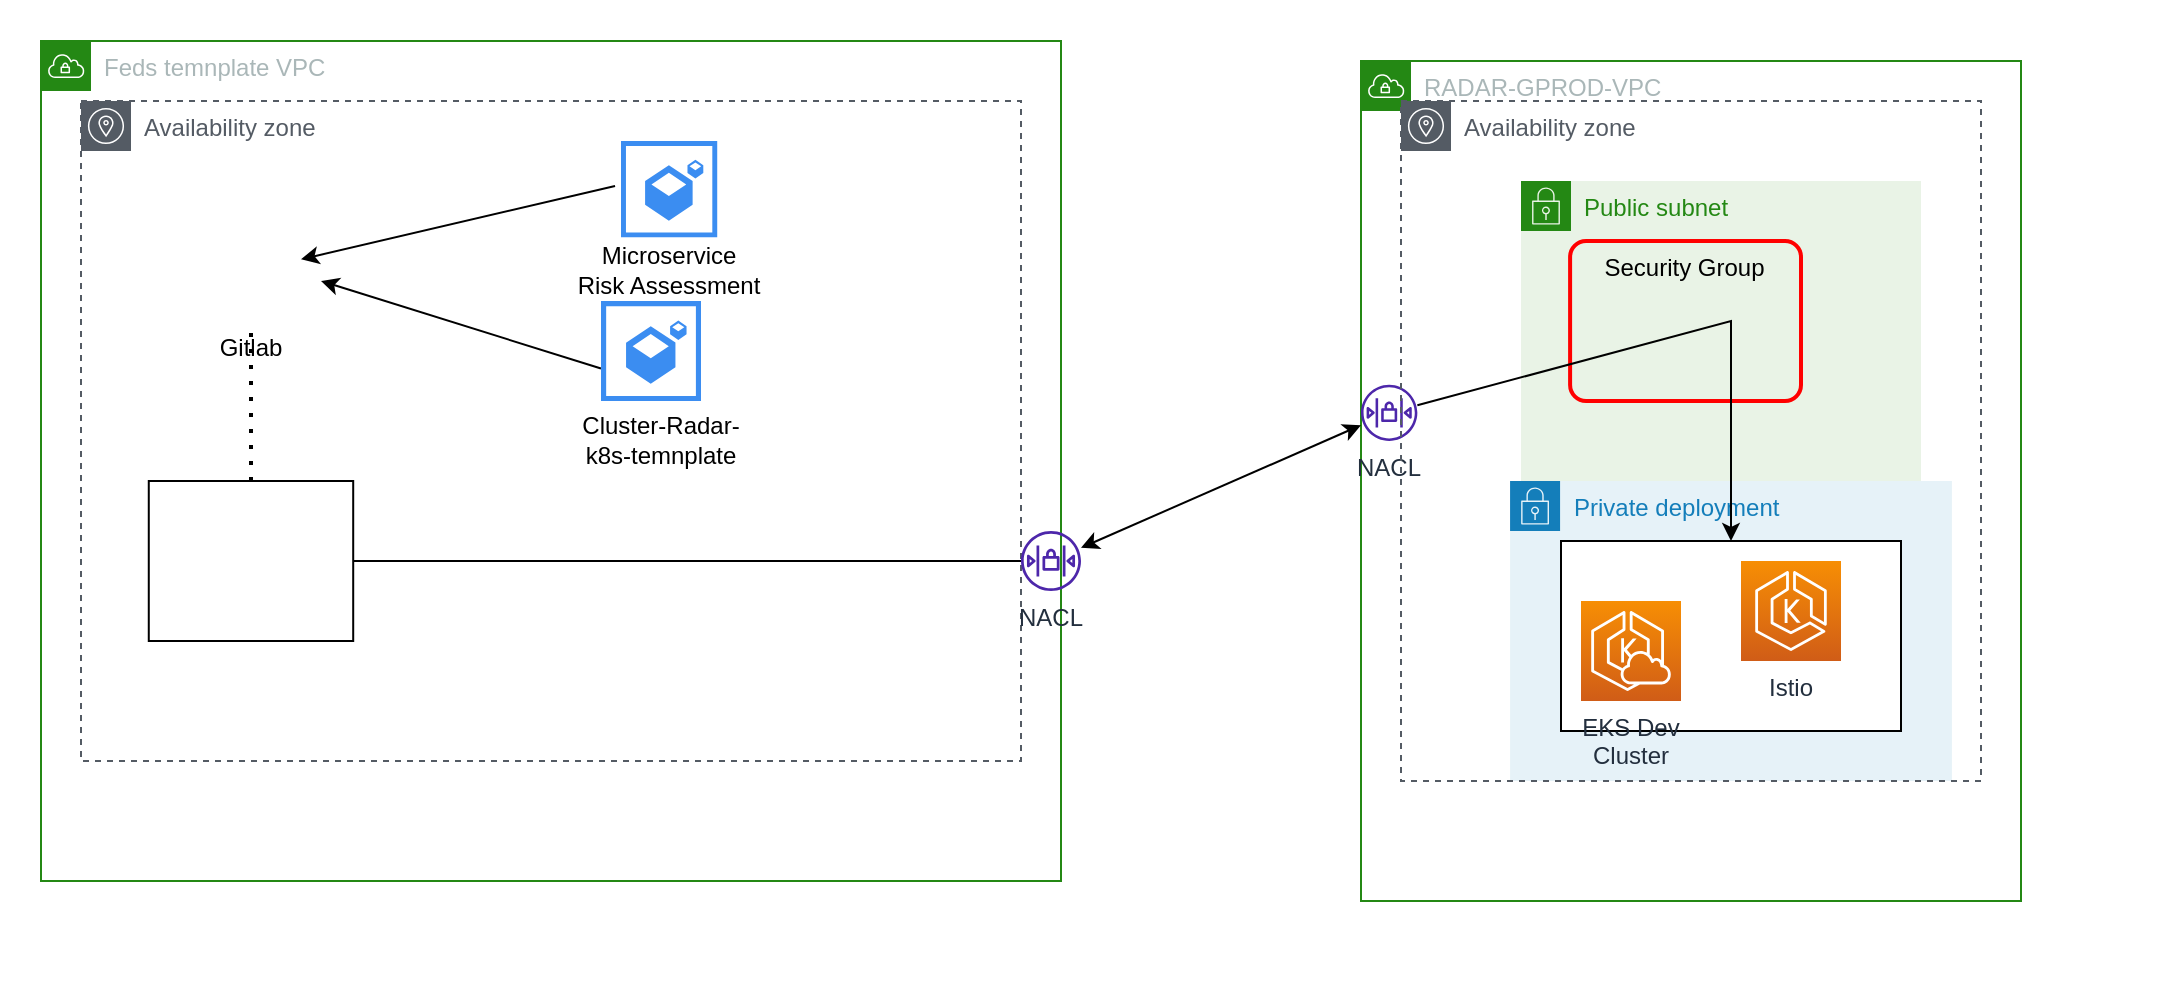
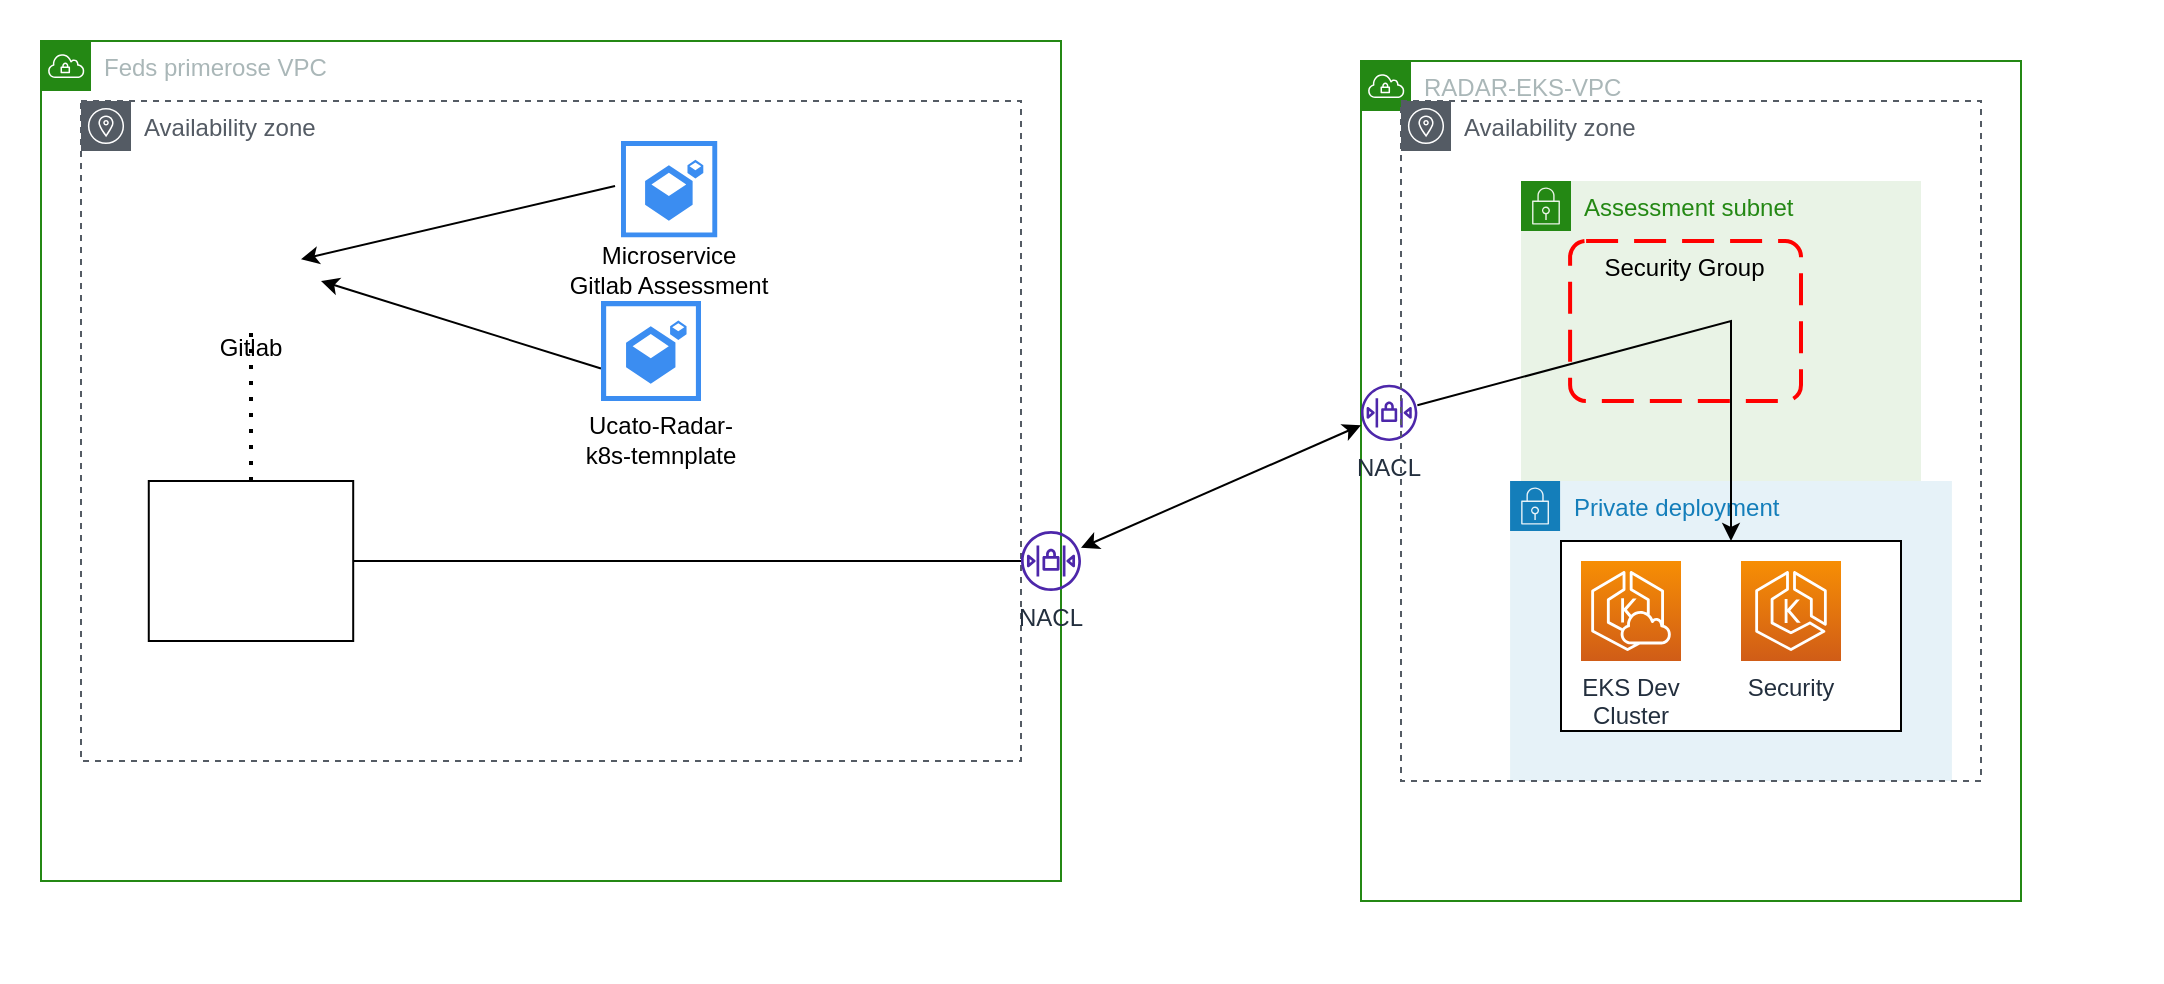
(217, 69) -> (217, 69)
(1526, 89) -> (1512, 89)
(1663, 209) -> (1696, 209)
(670, 271) -> (670, 271)
(1686, 321) -> (1686, 321)
(662, 441) -> (662, 441)
(1631, 651) -> (1631, 611)
(1792, 689) -> (1792, 689)
